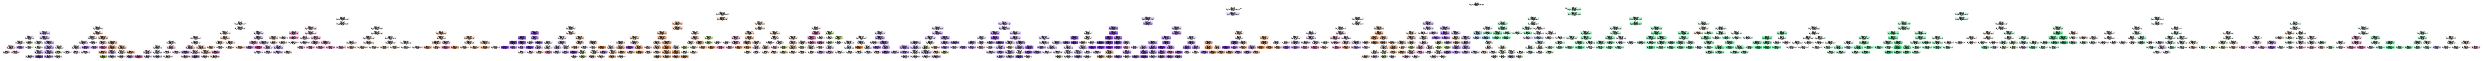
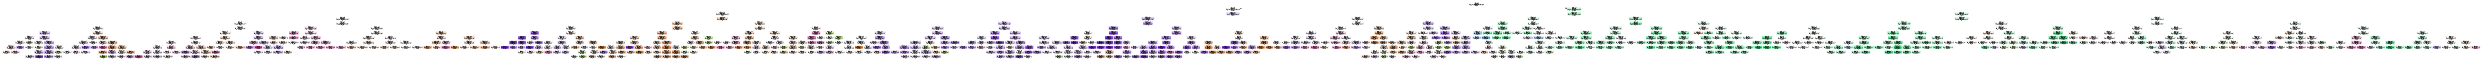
(574, 52) -> none
